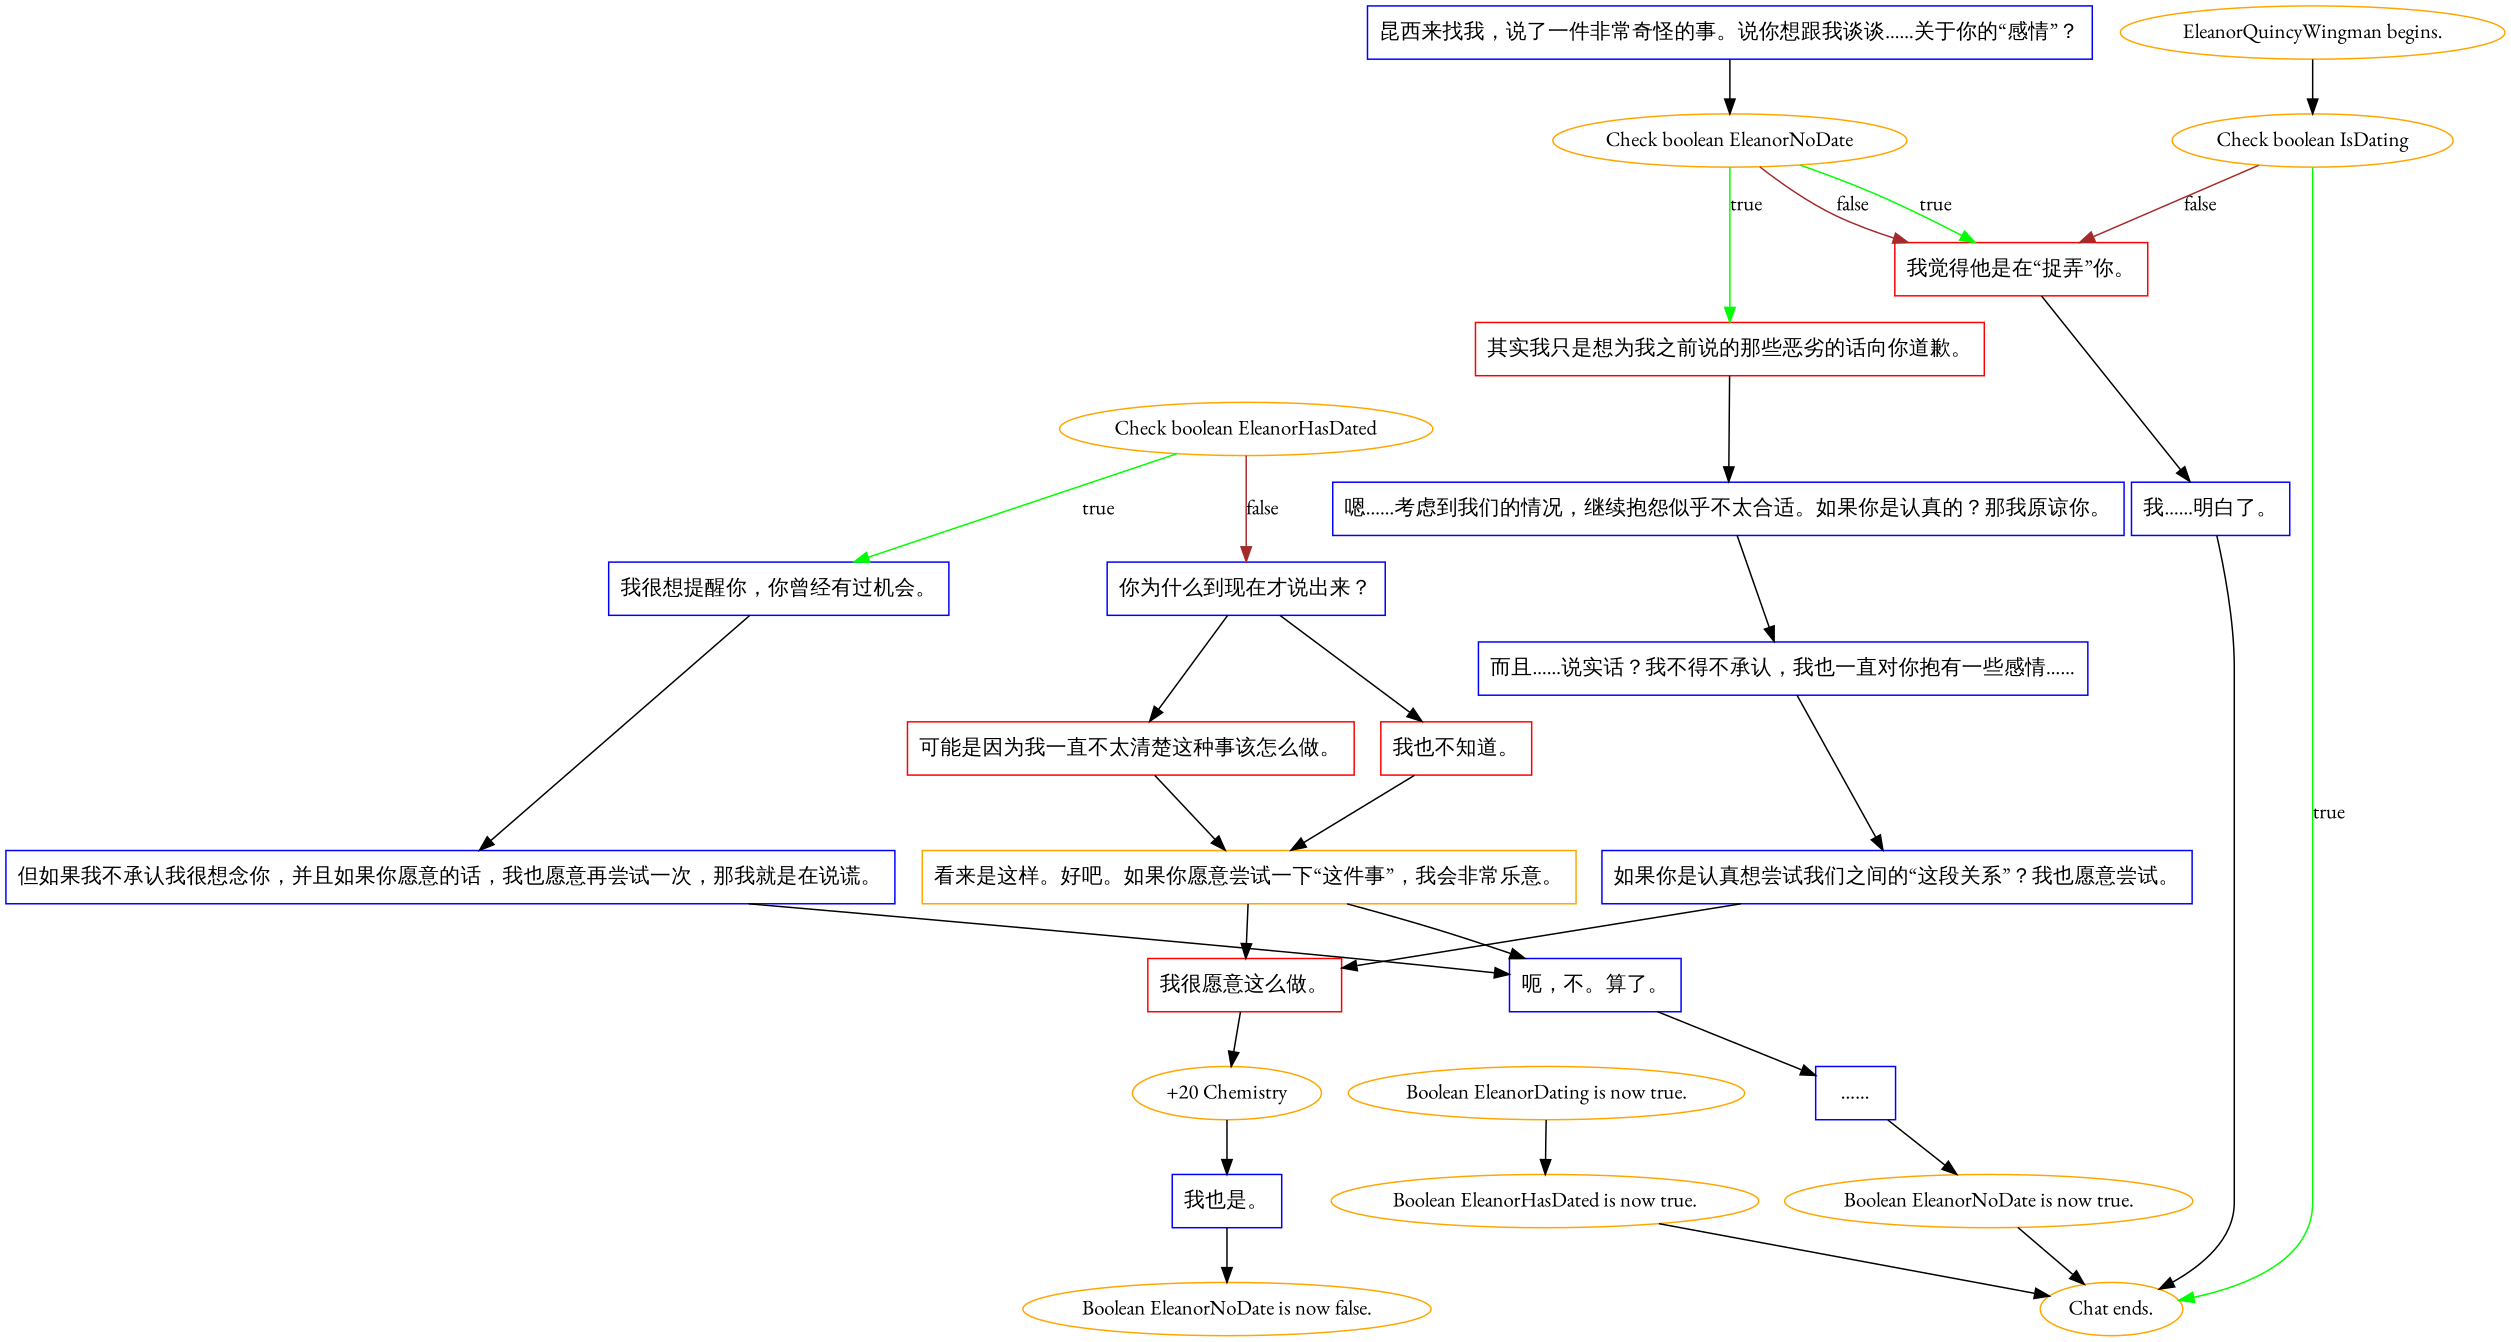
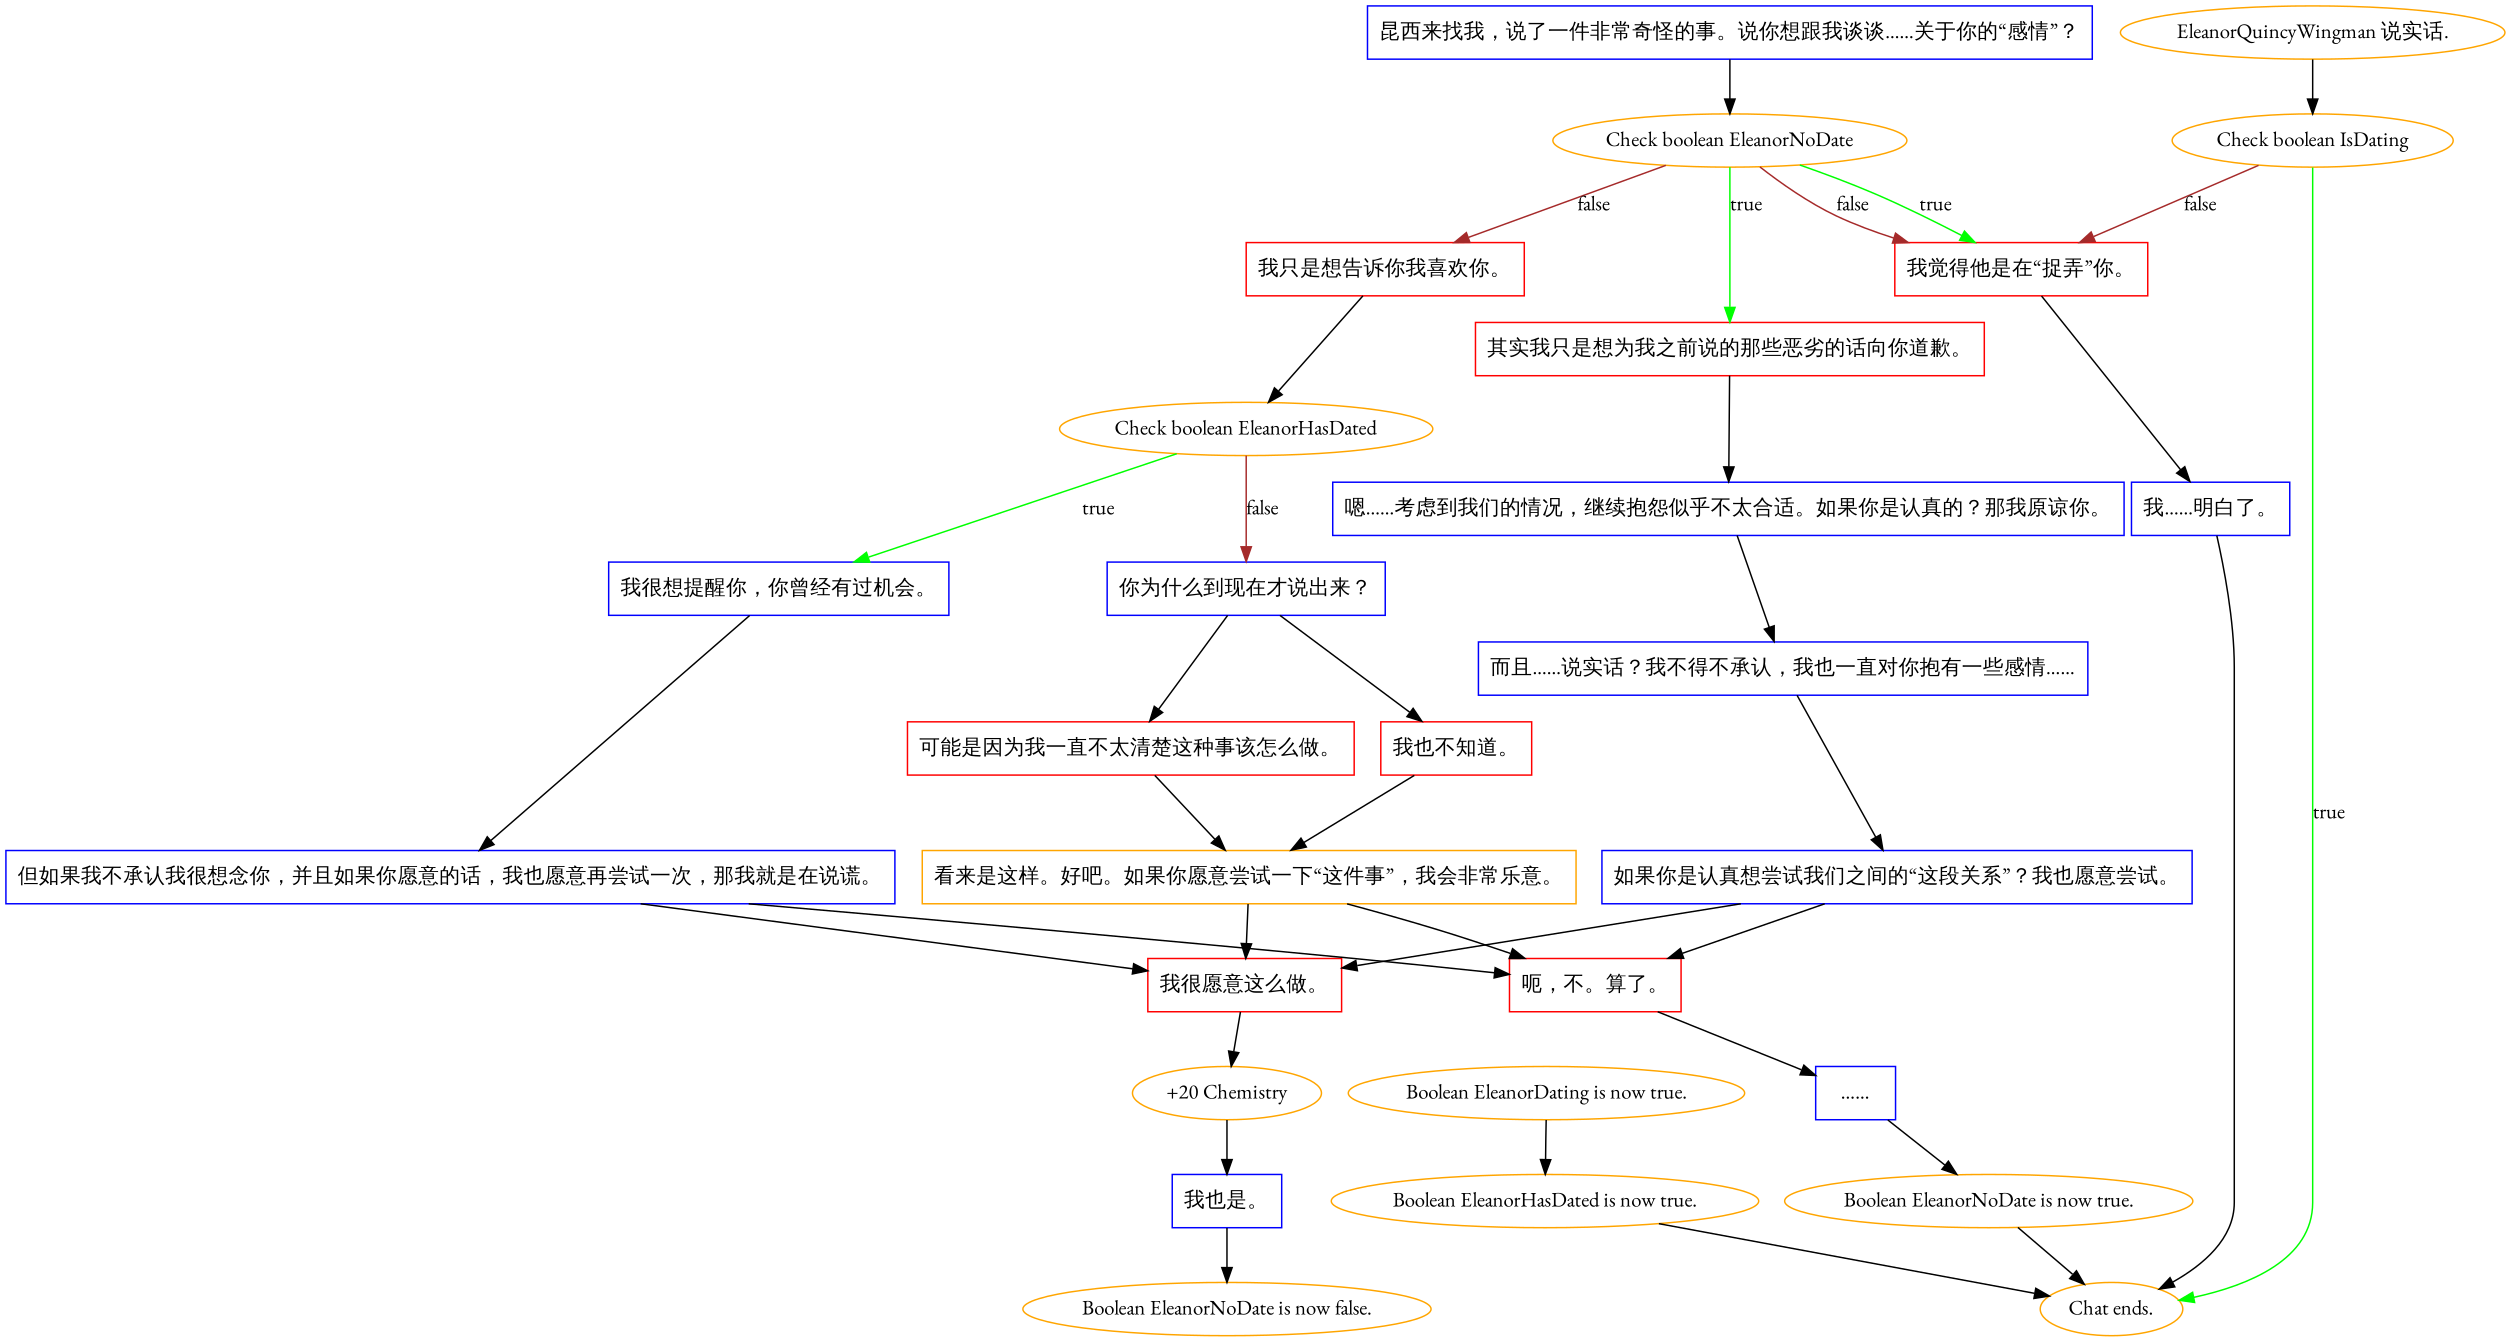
(2313, 33) -> (2313, 33)
none -> (1385, 269)
none -> (1753, 929)
none -> (887, 936)
(1595, 985) -> (1595, 985)
